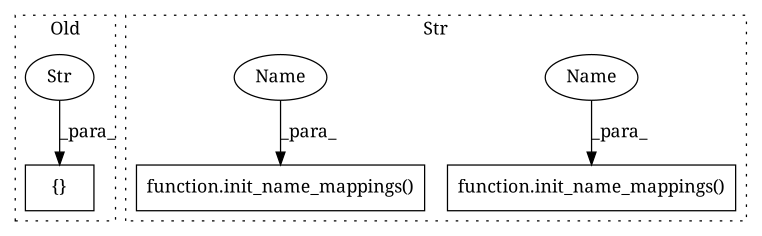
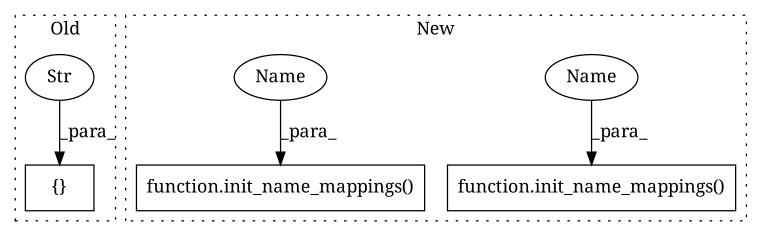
(436, 30) -> (436, 30)
